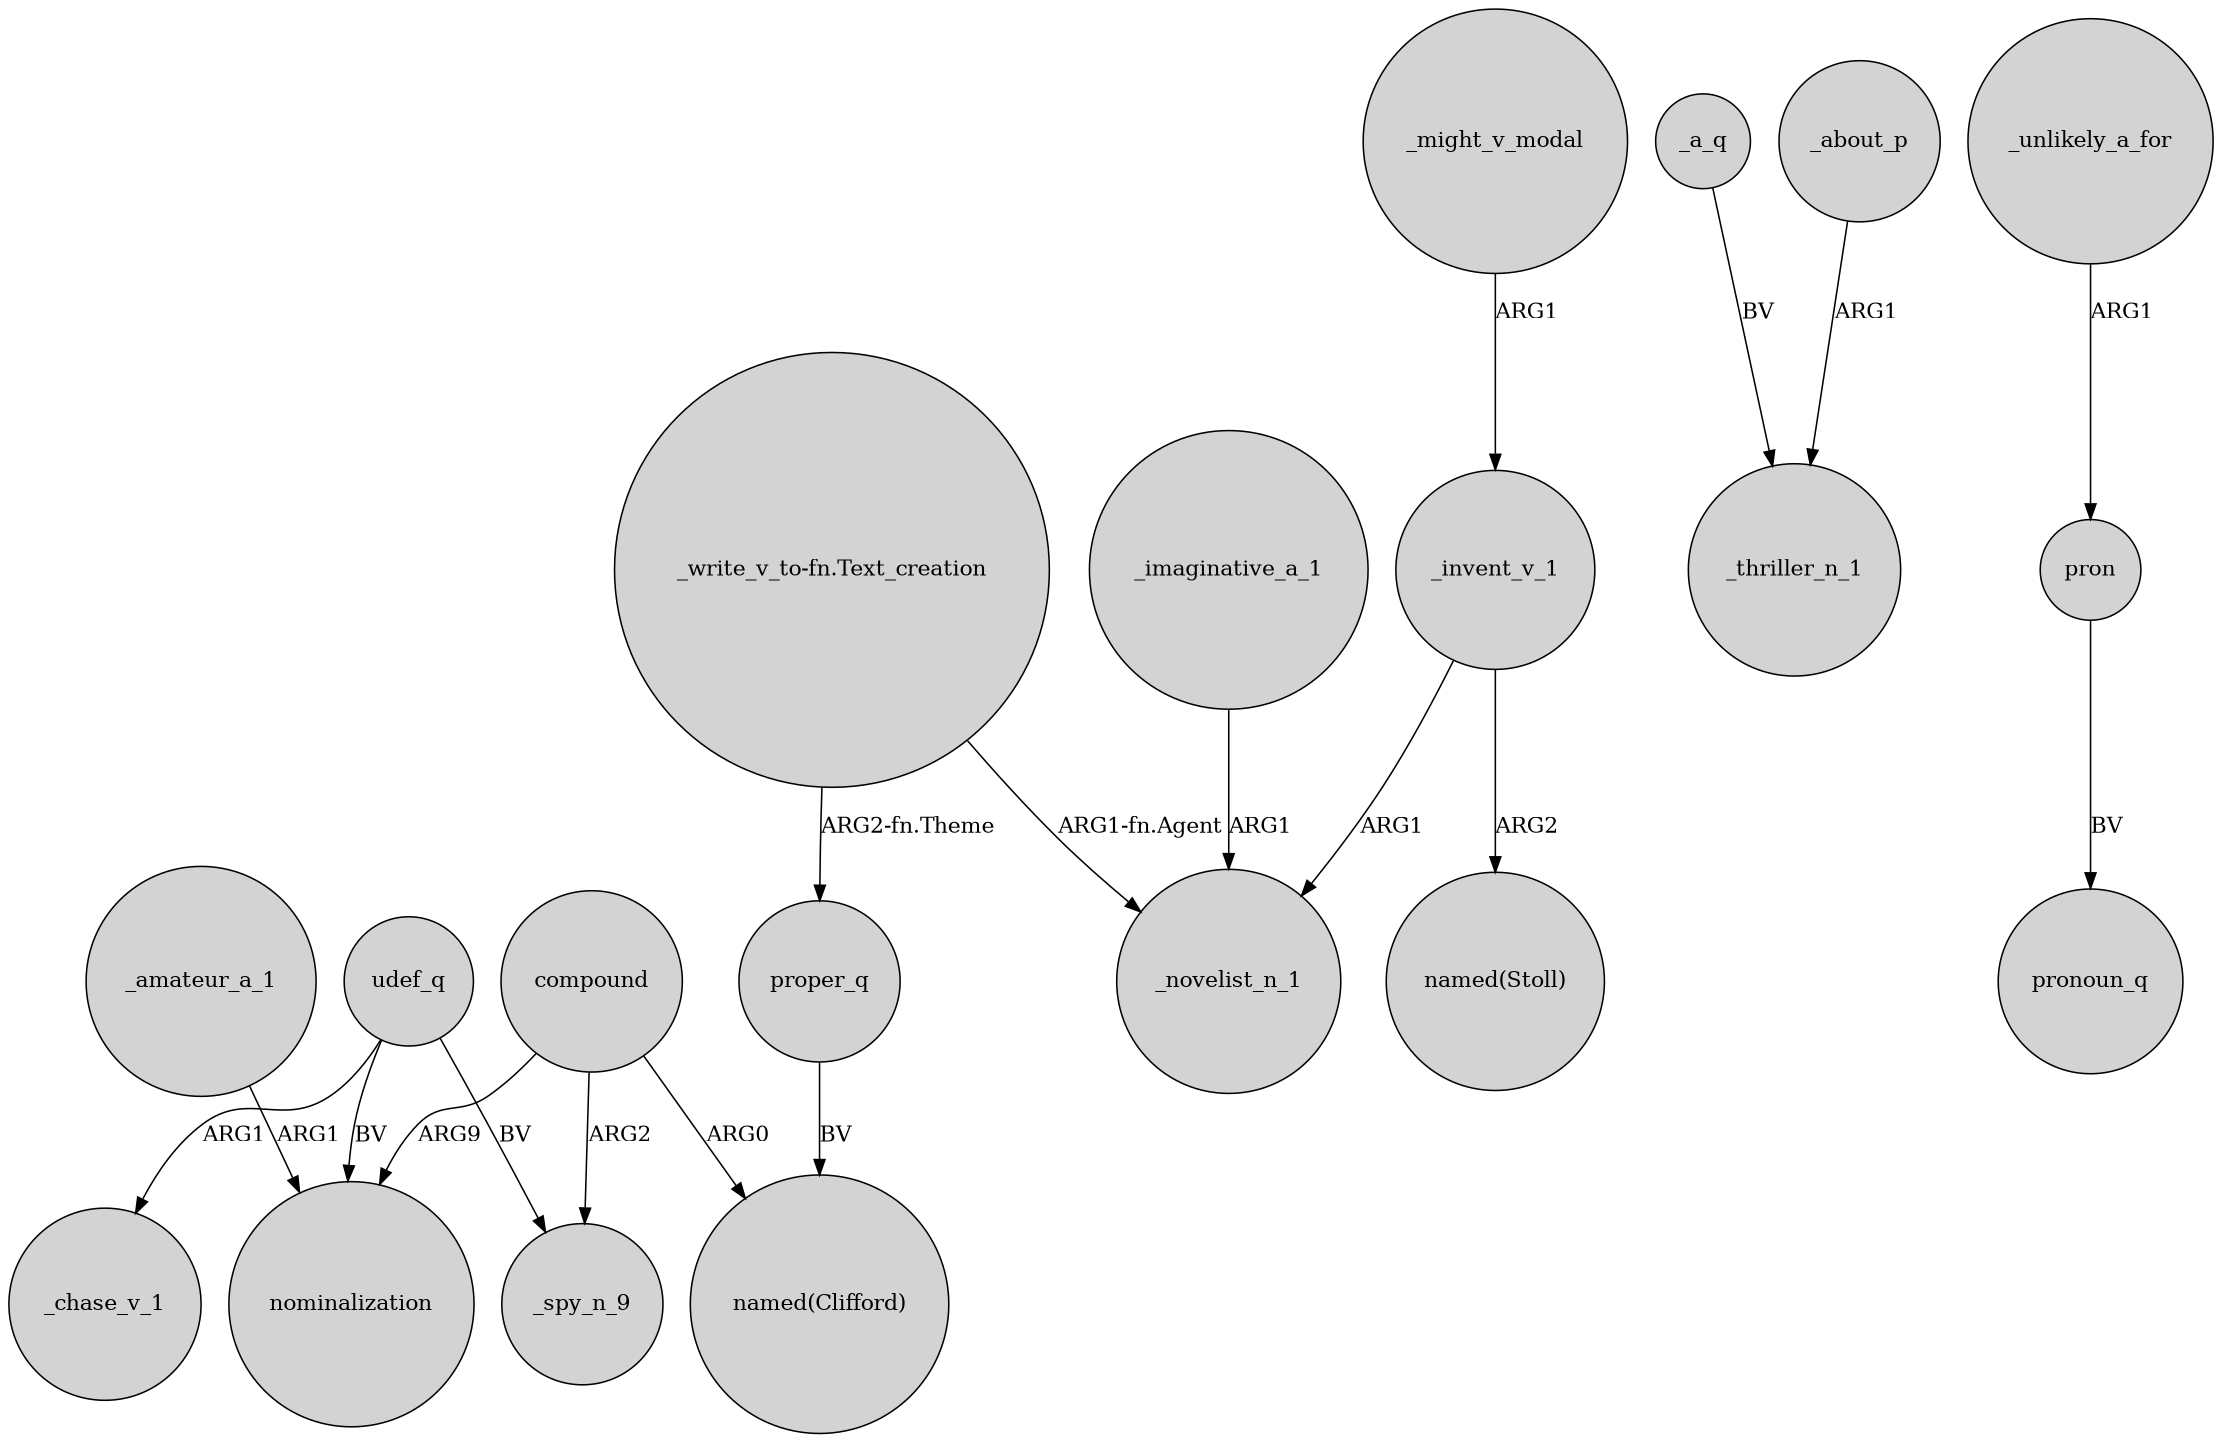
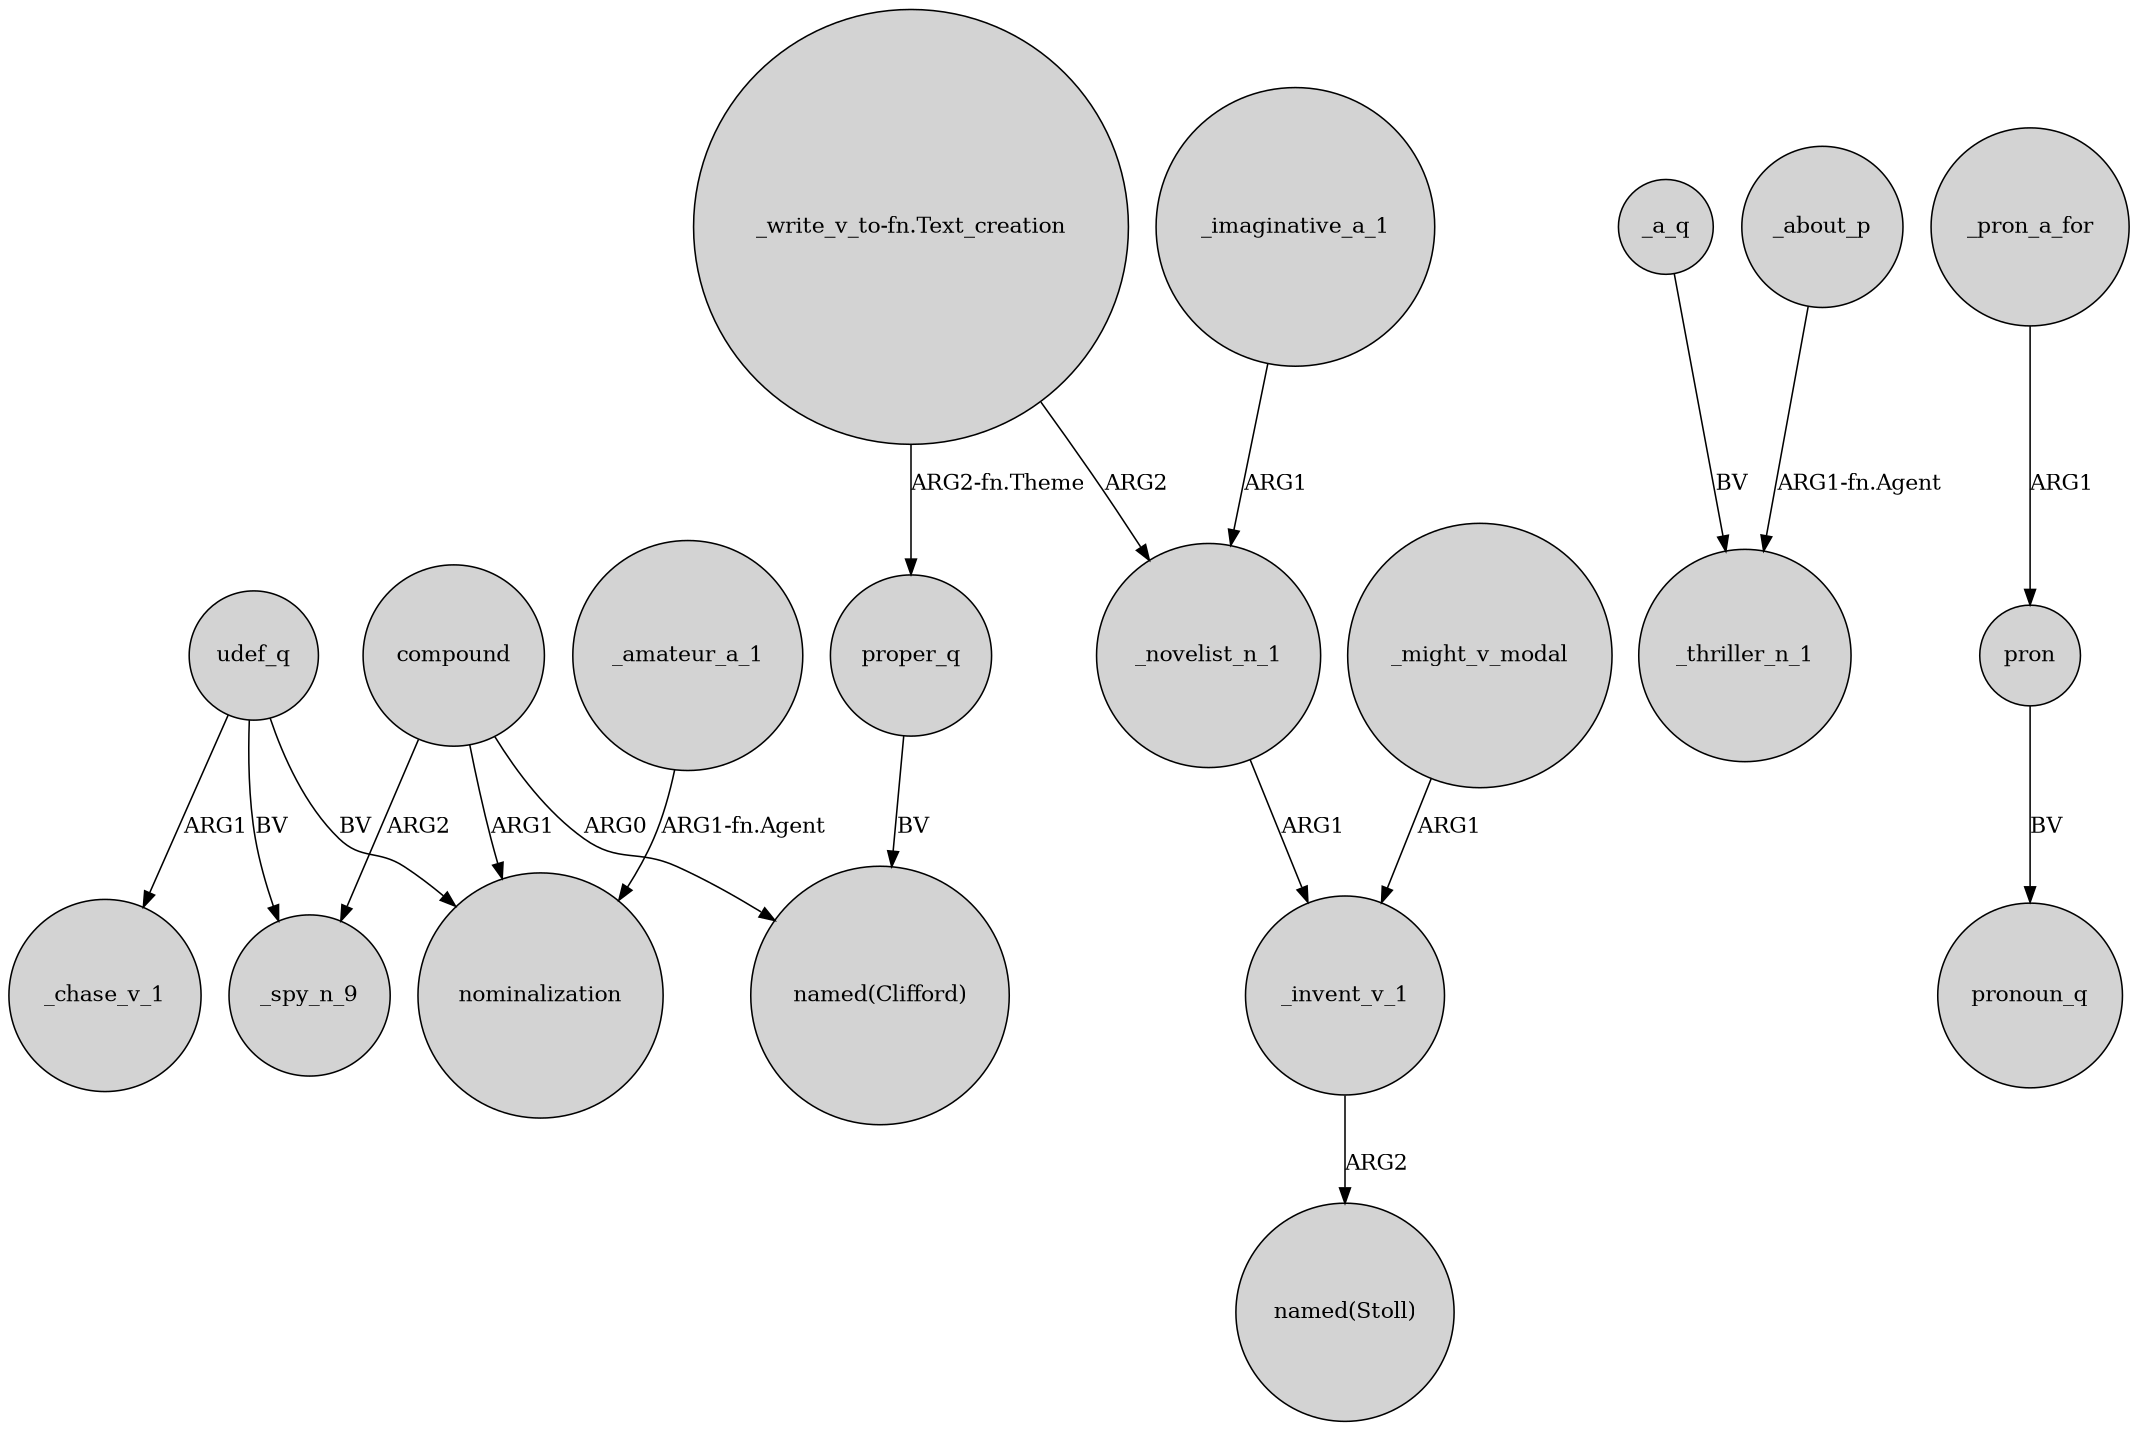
(2090, 141) -> (2030, 227)
(1867, 313) -> (1860, 484)
(1389, 777) -> (1276, 824)
(1140, 827) -> (1137, 484)
(309, 1136) -> (744, 827)
(450, 1136) -> (523, 827)
